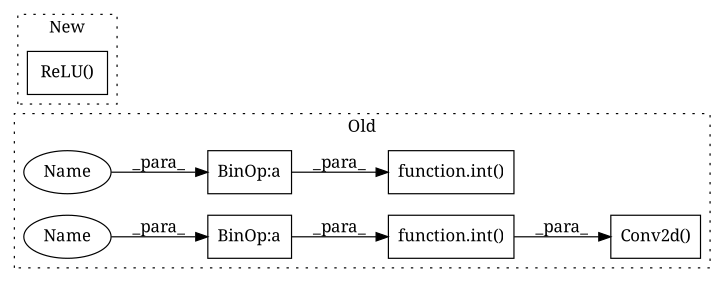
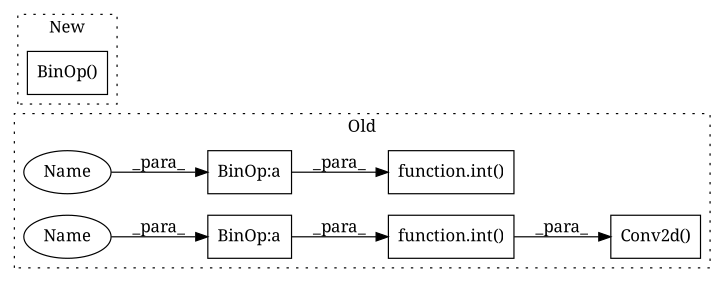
(67, 73) -> (67, 73)
